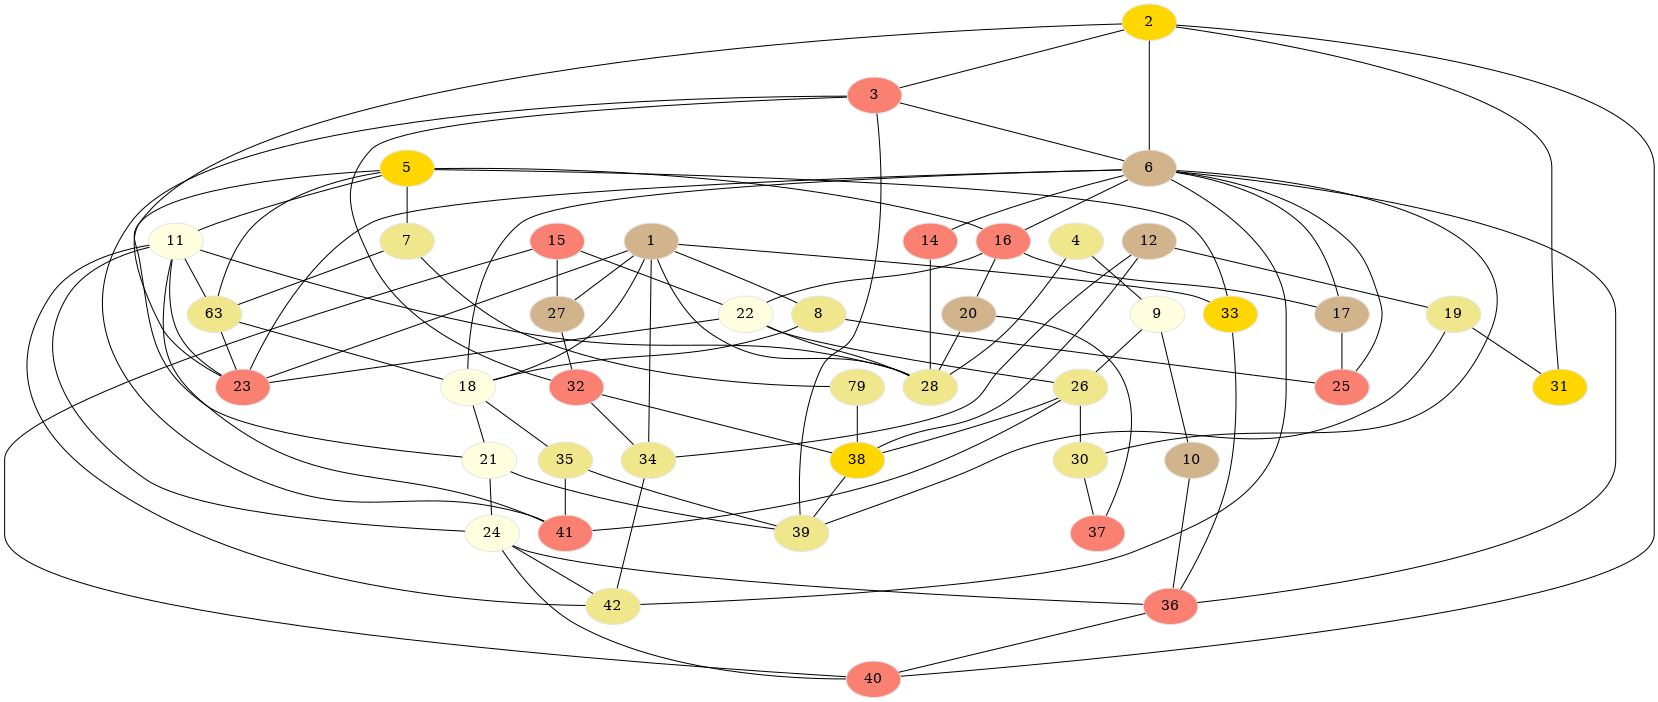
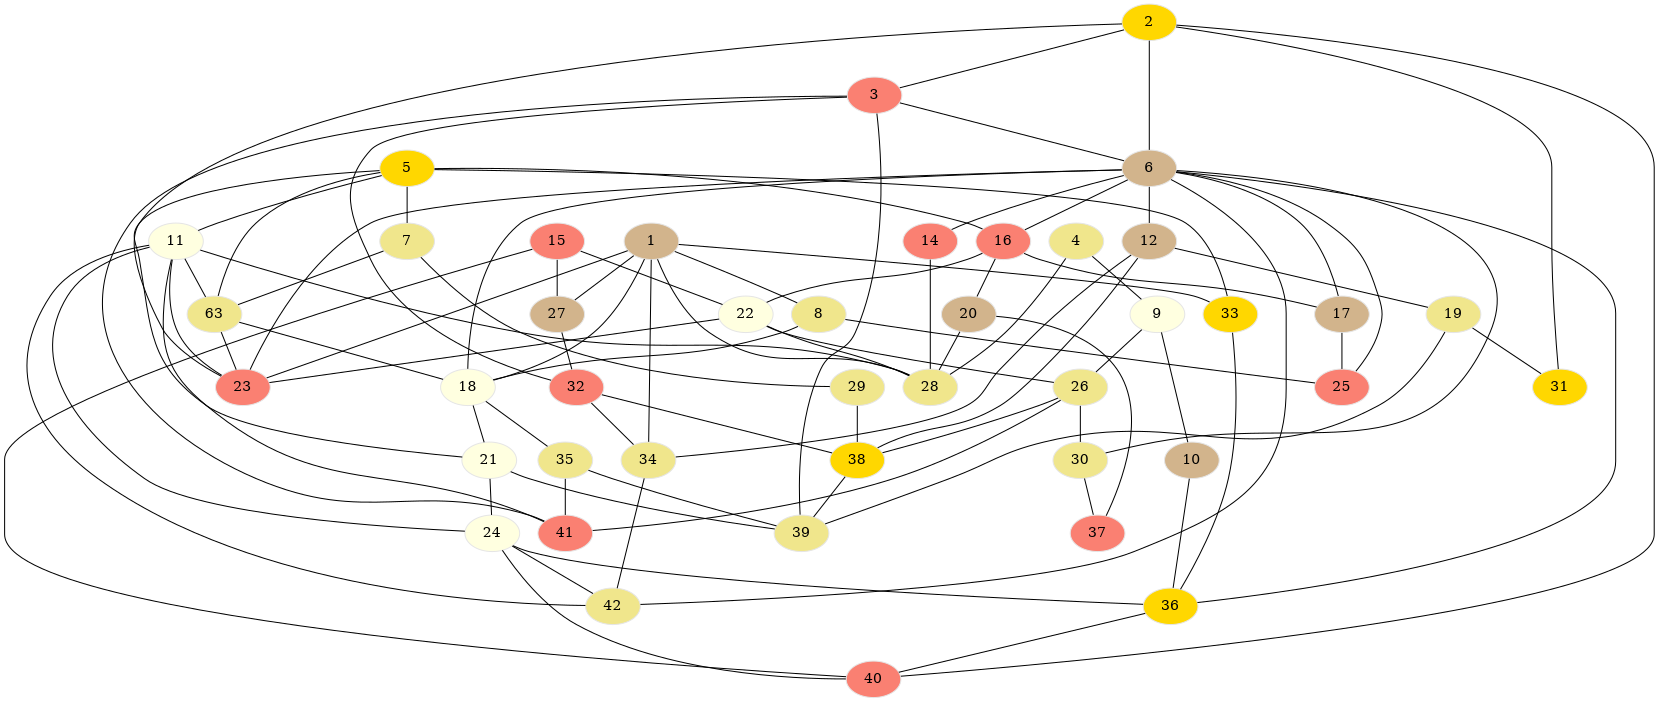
none -> (1149, 205)
(857, 387) -> (857, 387)
(1171, 606) -> (1171, 606)
